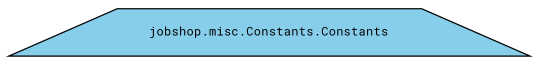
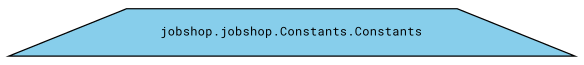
(269, 32) -> (292, 32)
